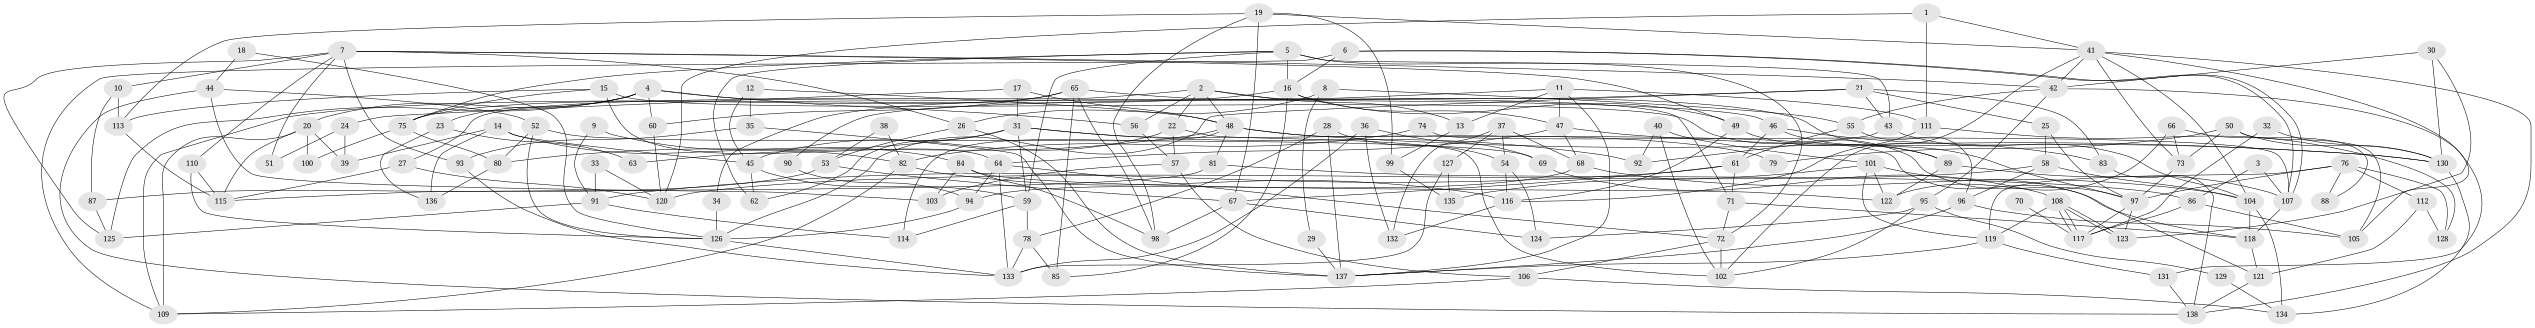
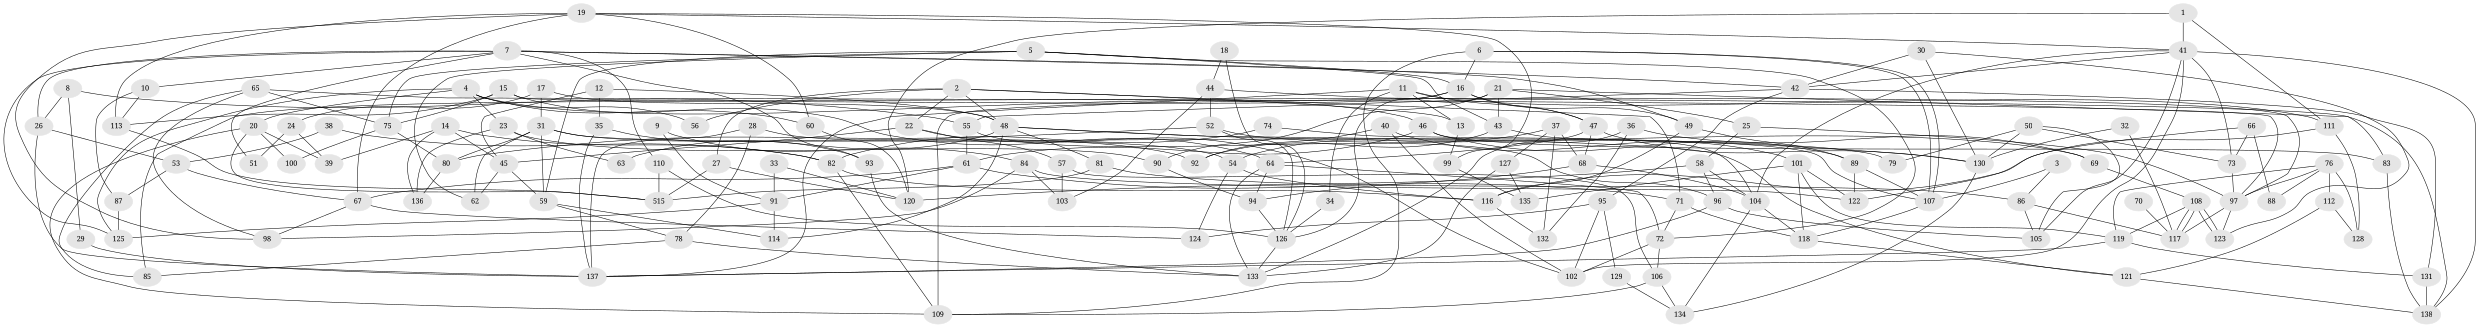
(835, 111) -> (718, 39)
(1160, 149) -> none
none -> (702, 150)
(221, 202) -> (659, 202)
